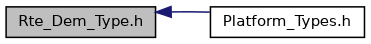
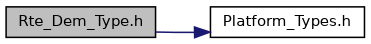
(191, 12) -> (175, 32)
